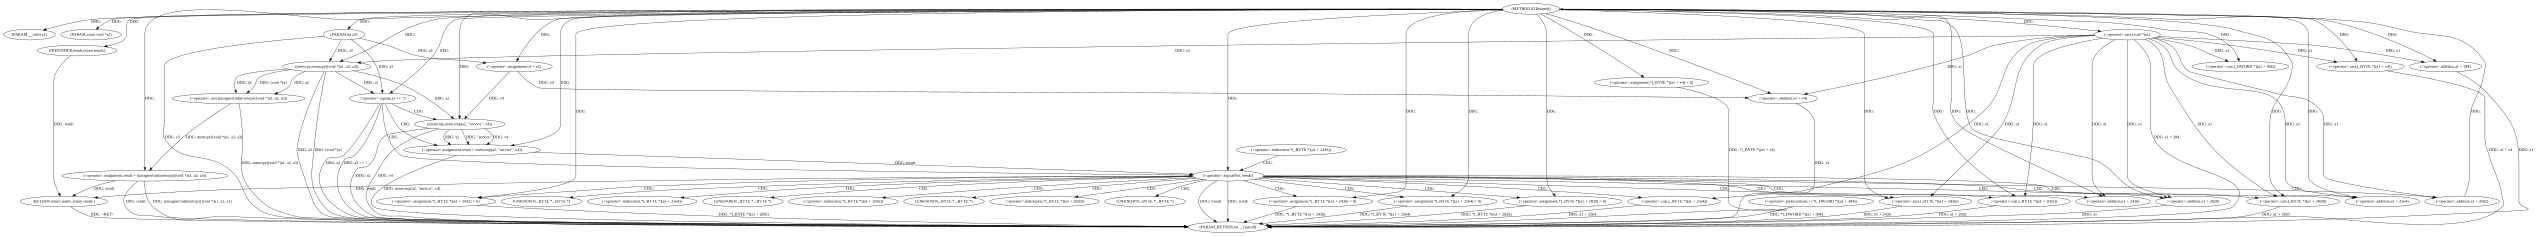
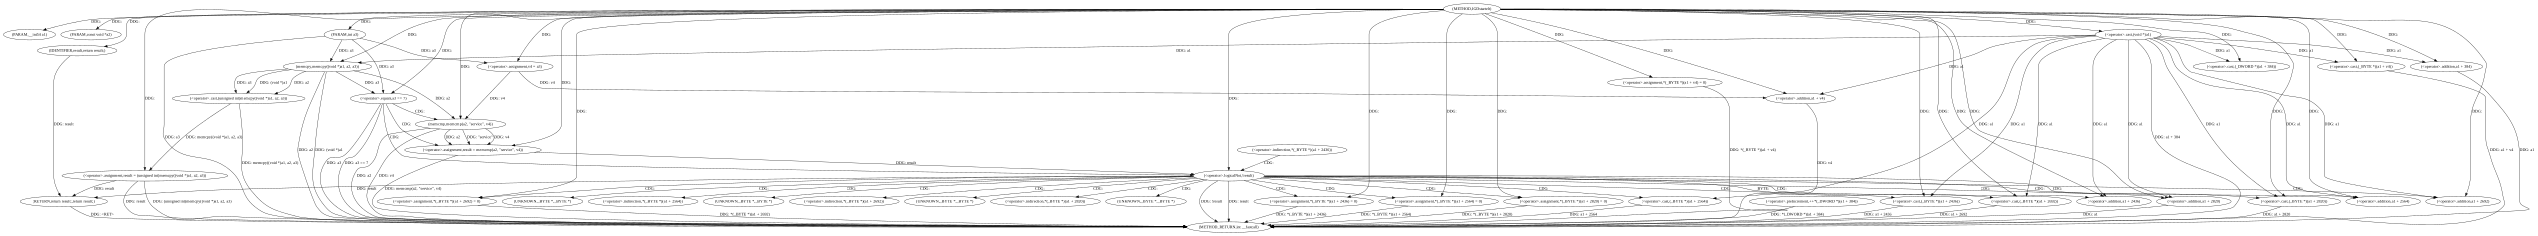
(2339, 20) -> (2351, 20)
(1762, 189) -> (1764, 189)
(1228, 227) -> (1229, 227)
